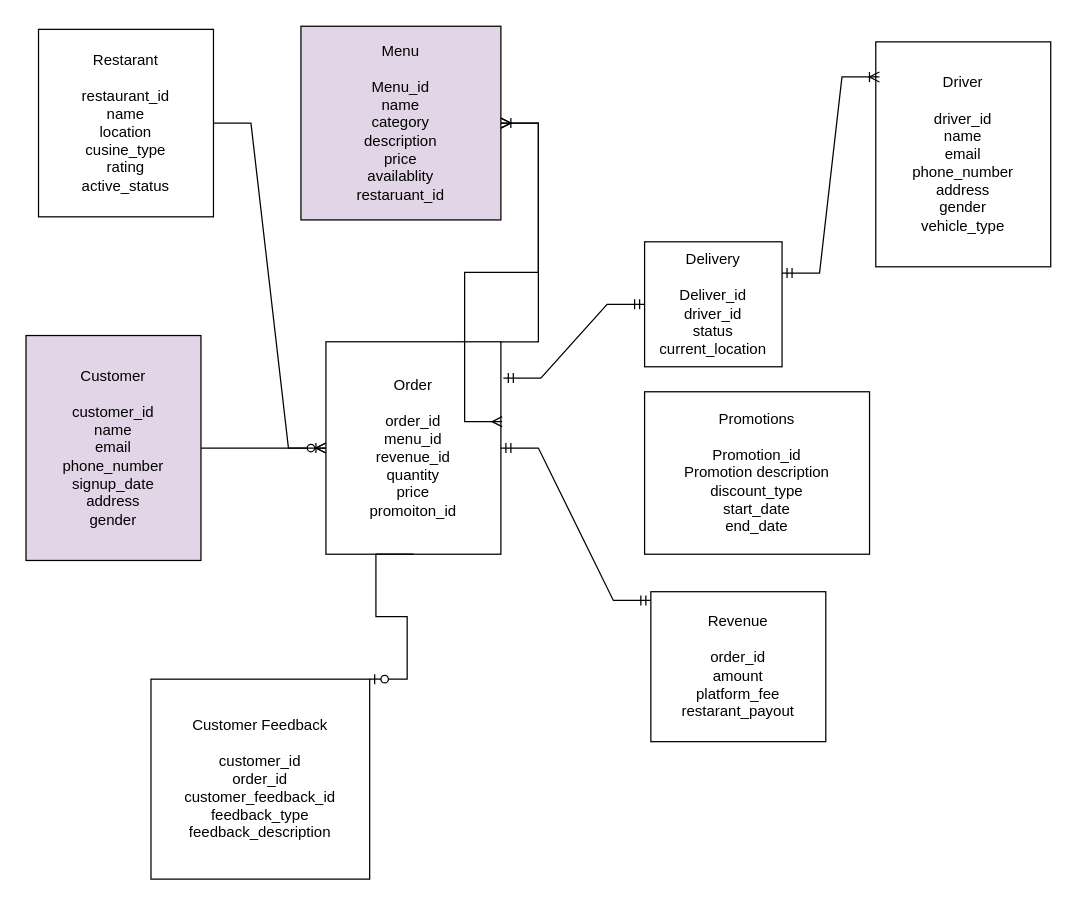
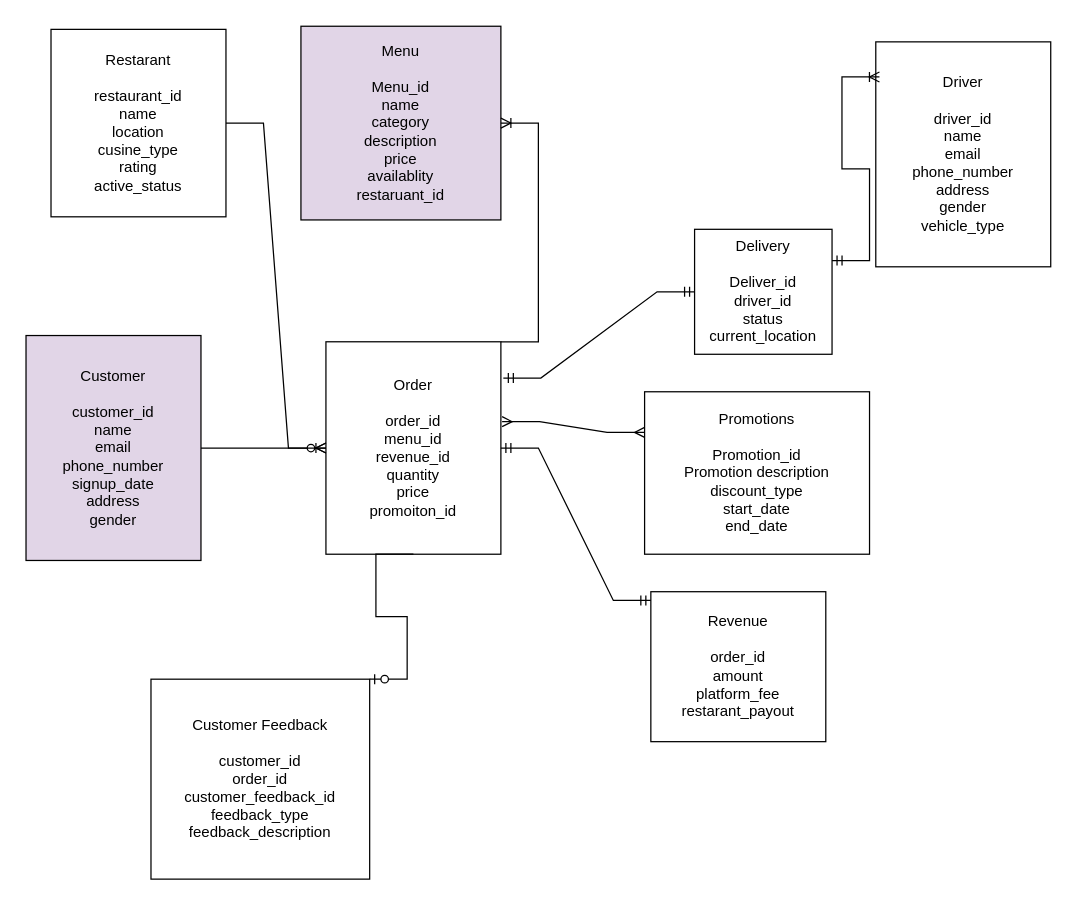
(126, 123) -> (138, 123)
(713, 304) -> (763, 292)
(464, 331) -> (573, 427)
